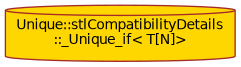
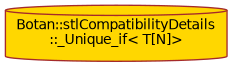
(120, 33) -> (116, 33)
